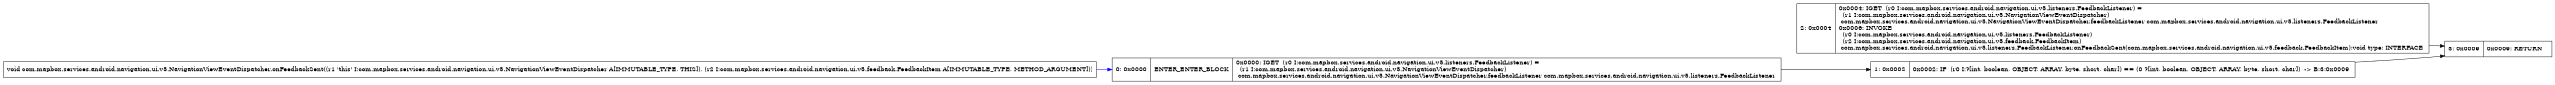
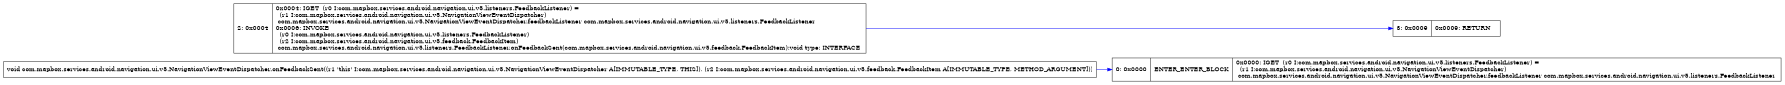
(2435, 46) -> (1127, 28)
(2113, 70) -> none
